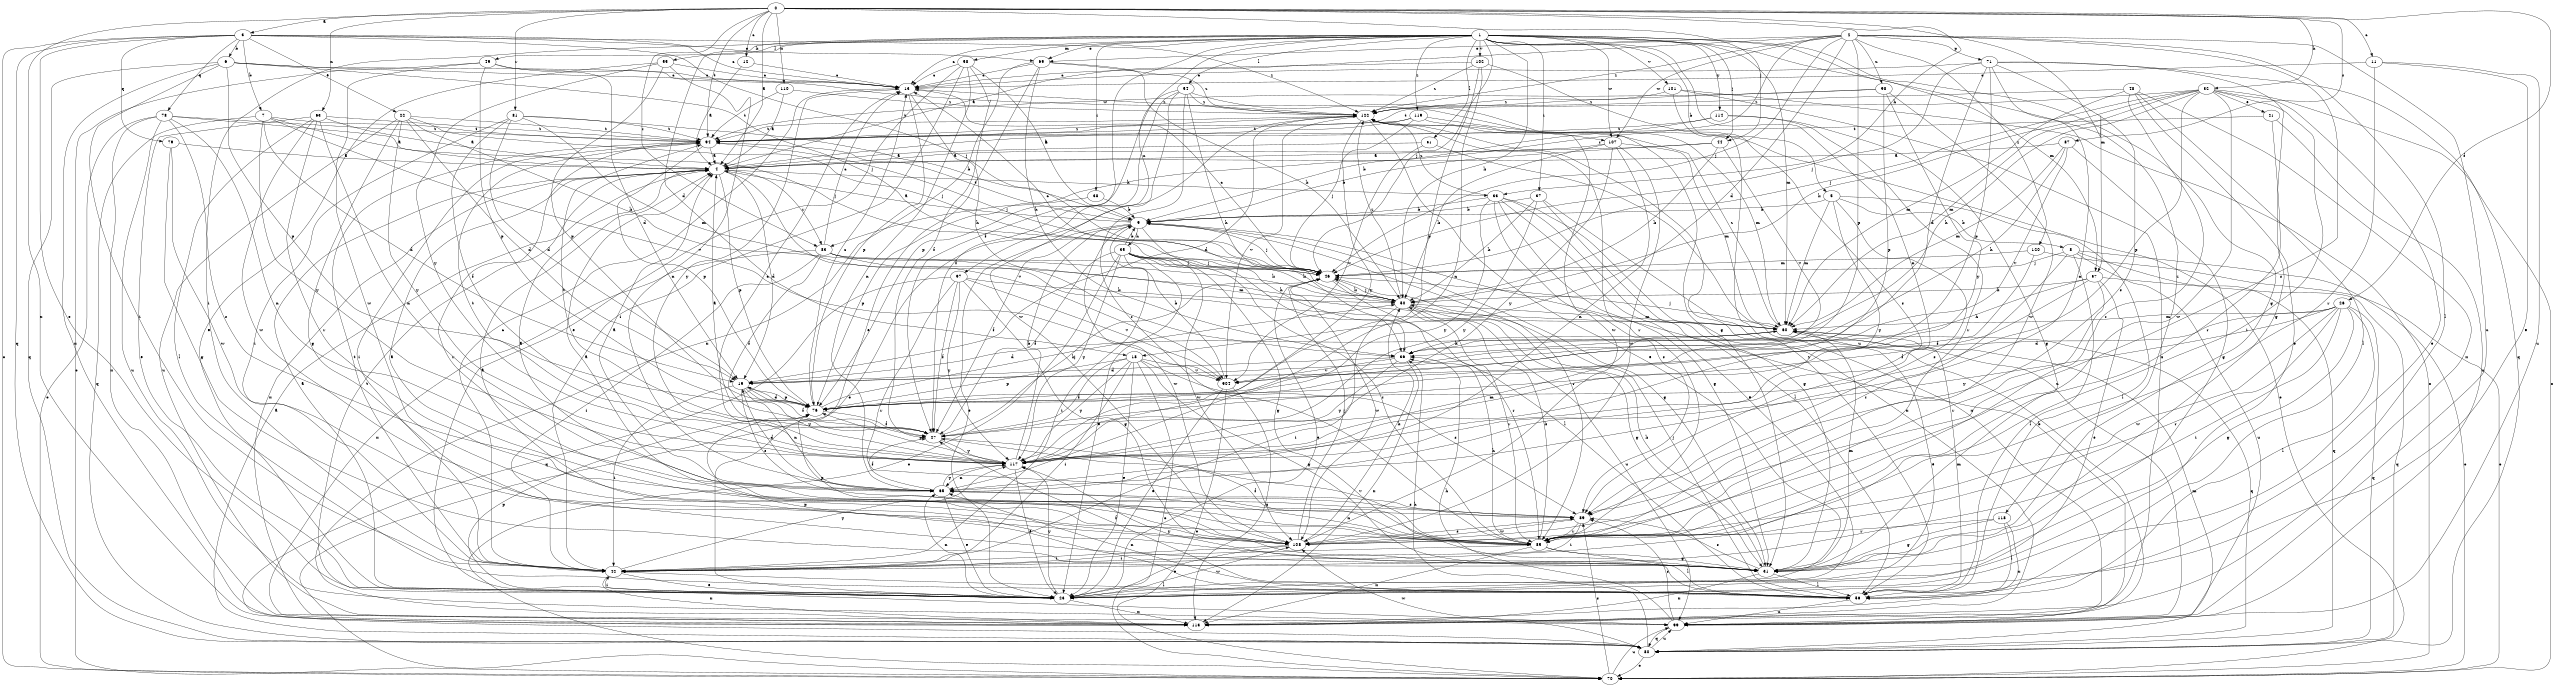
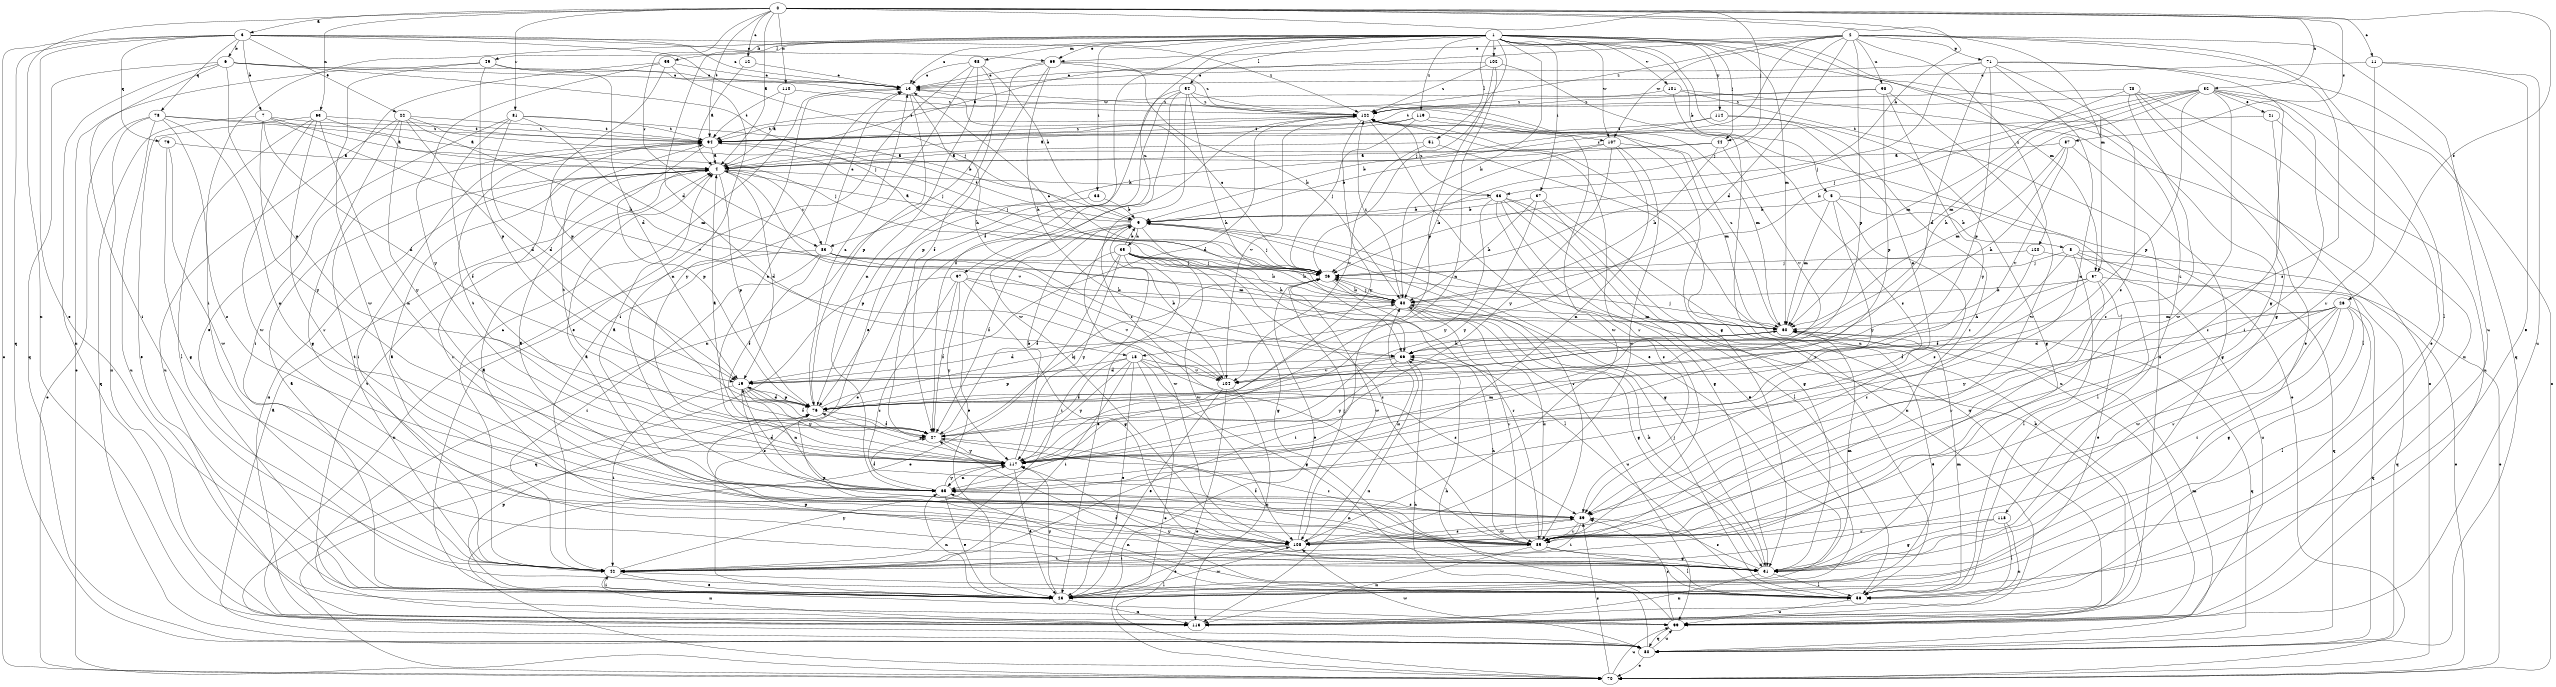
(1783, 263) -> (1784, 263)
(1227, 384) -> (1227, 384)
(1361, 491) -> (1329, 491)
